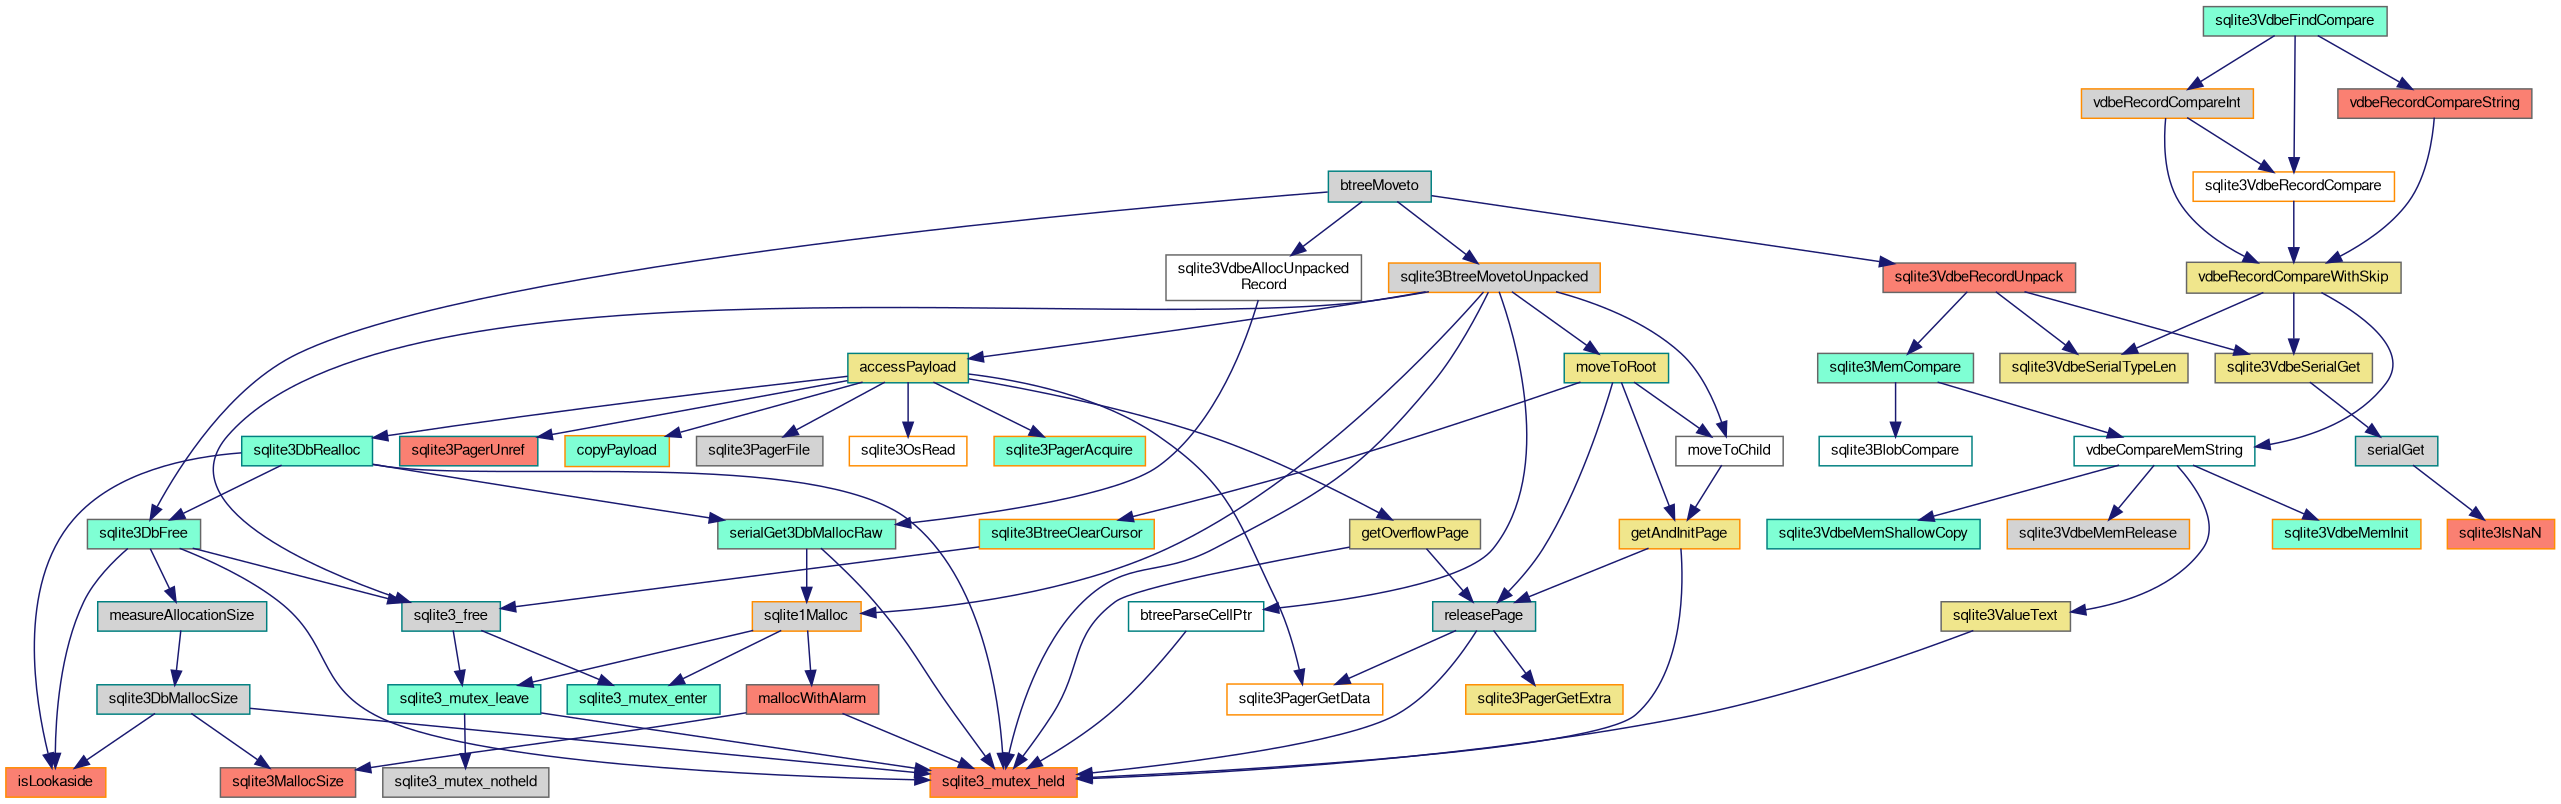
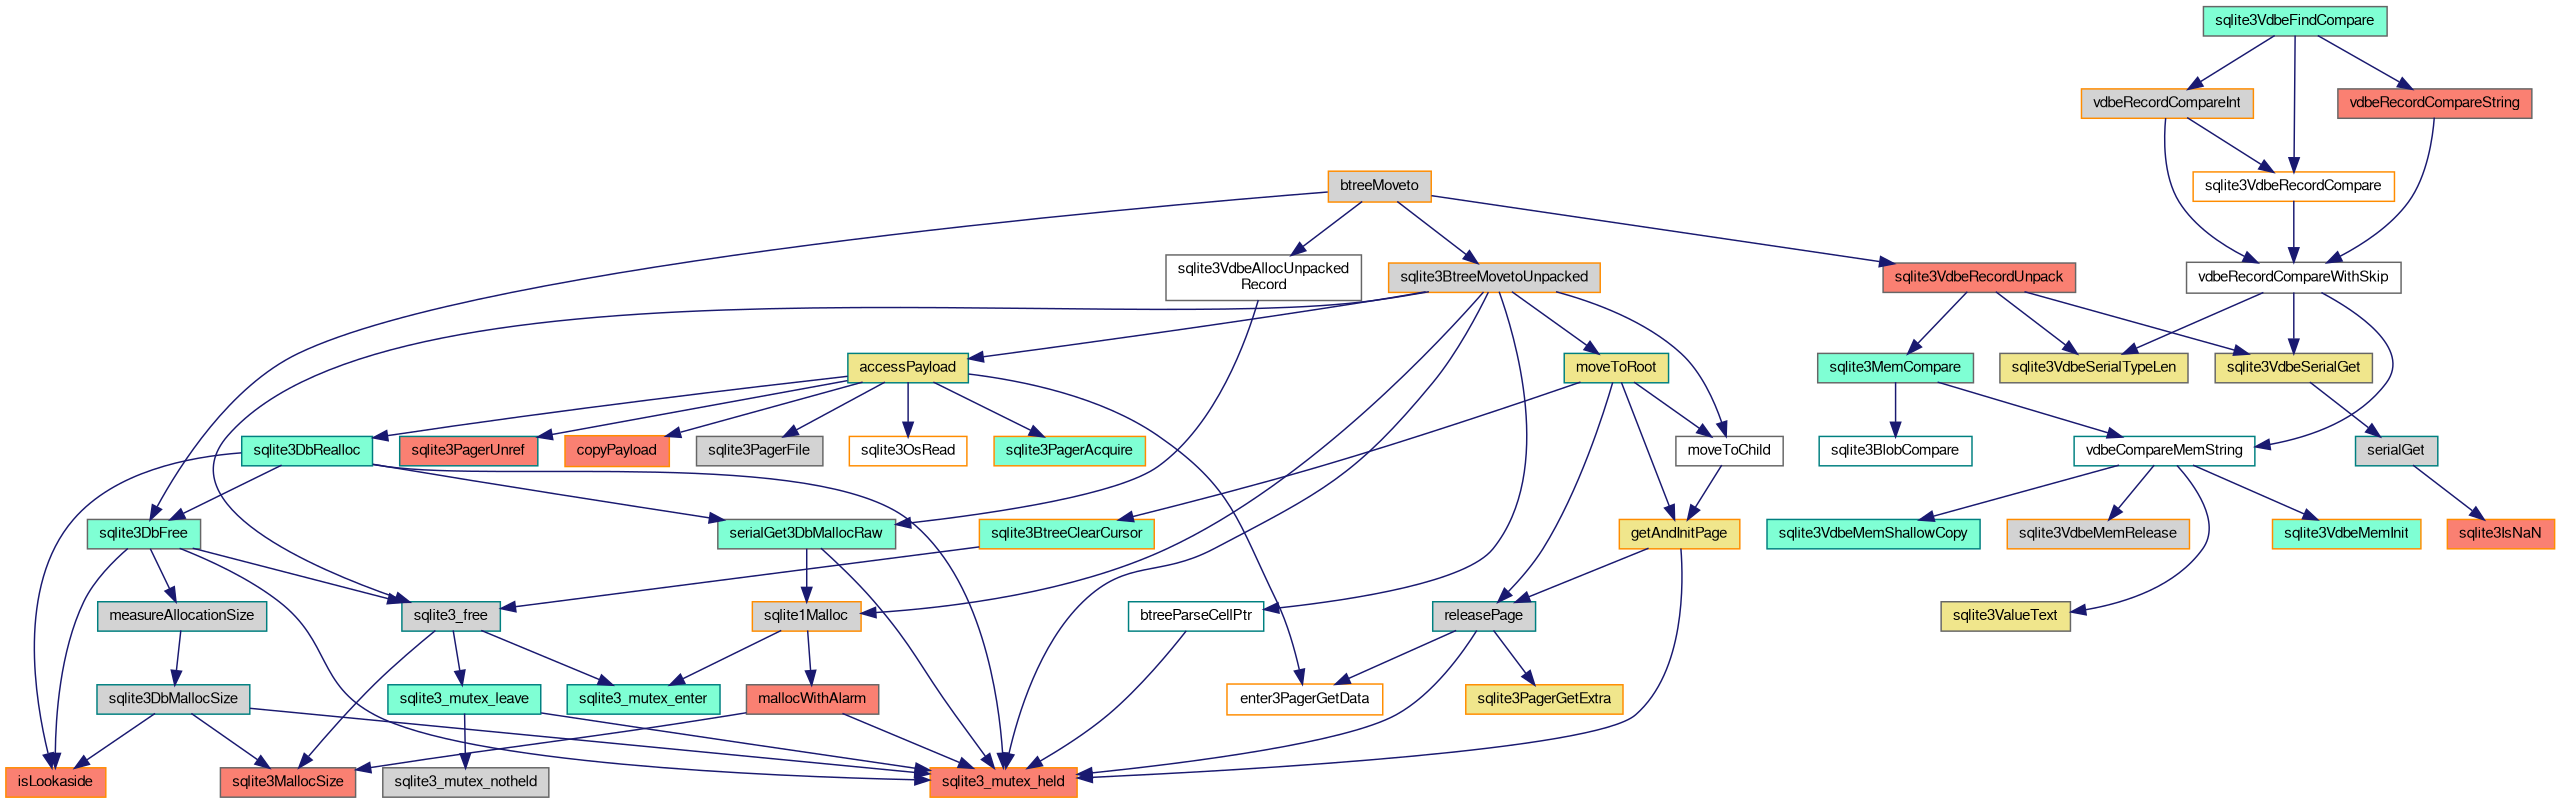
(1380, 187) -> (1380, 187)
(2294, 278) -> (2294, 278)
(617, 451) -> (617, 451)
(1415, 534) -> none
(643, 656) -> none
none -> (369, 690)
(1305, 699) -> (1305, 699)
(1650, 723) -> none
